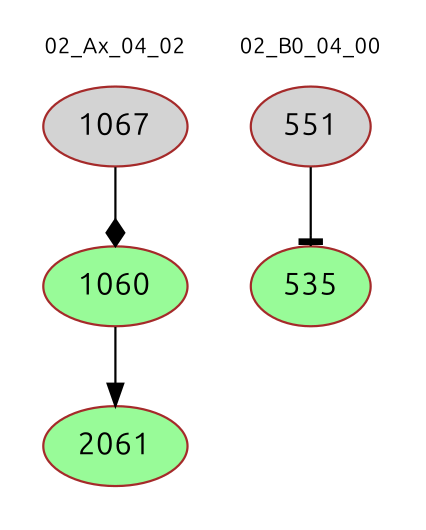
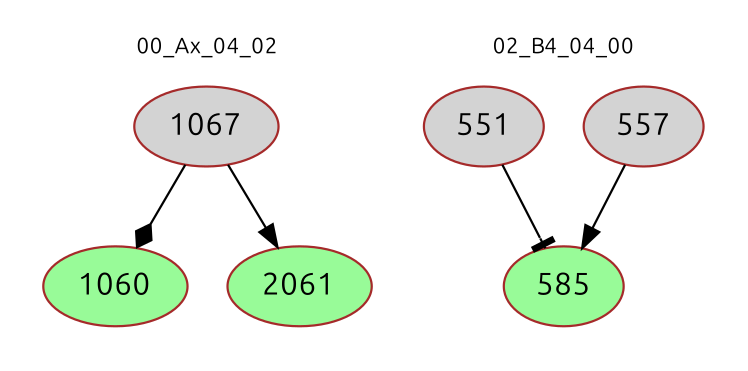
(115, 48) -> (208, 48)
(311, 48) -> (564, 48)
none -> (644, 127)
(311, 286) -> (564, 286)
(115, 355) -> (247, 196)
